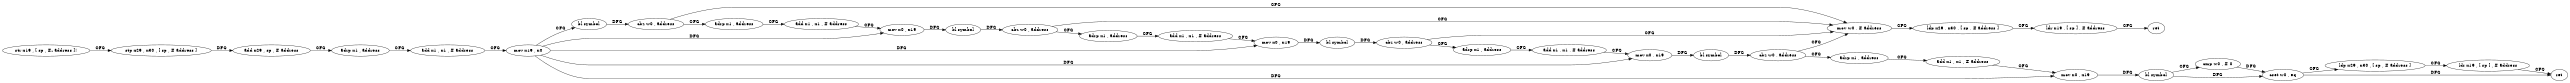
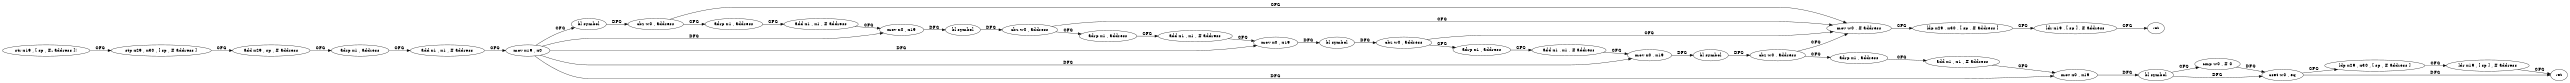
(222, 48) -> (222, 48)
